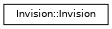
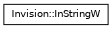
(56, 14) -> (56, 14)
